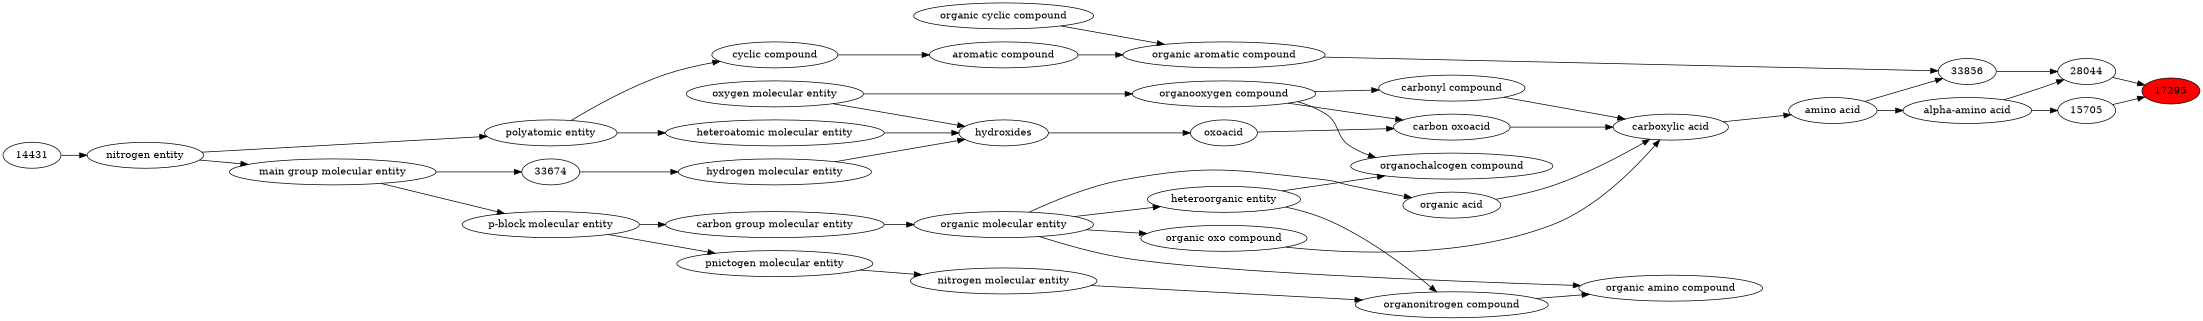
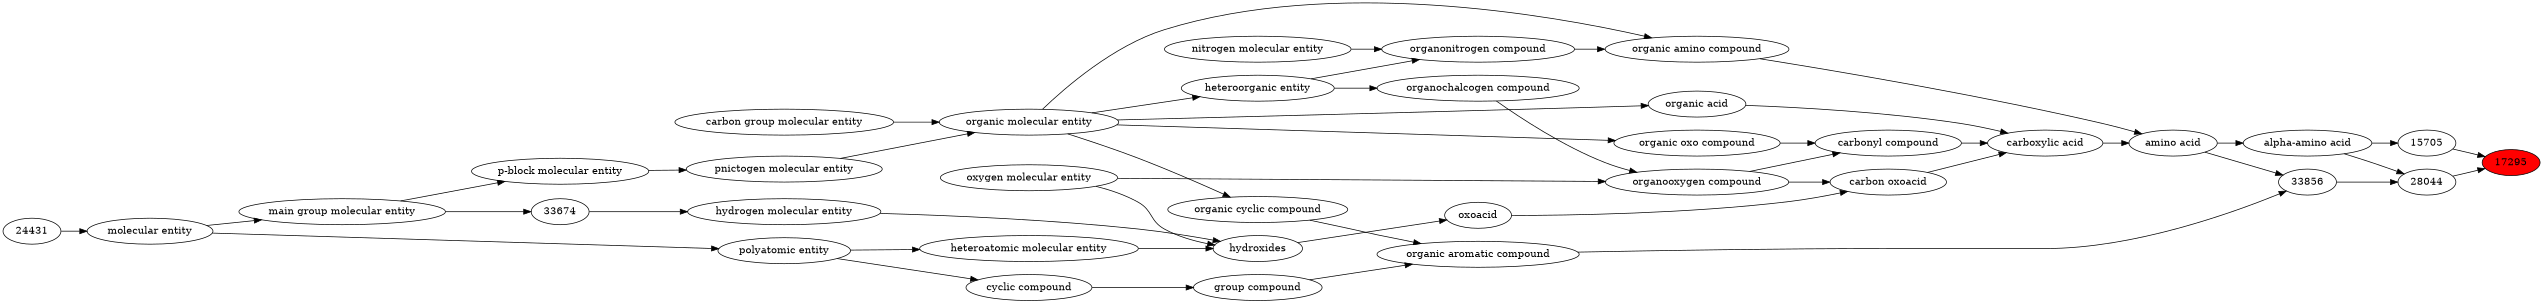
(1004, 55) -> (1258, 288)
none -> (1948, 91)
(1336, 125) -> (1567, 145)
(32, 155) -> (32, 231)
(145, 155) -> (150, 231)
none -> (1147, 161)
(649, 225) -> none
(1485, 243) -> (1794, 143)
(887, 272) -> (904, 146)
